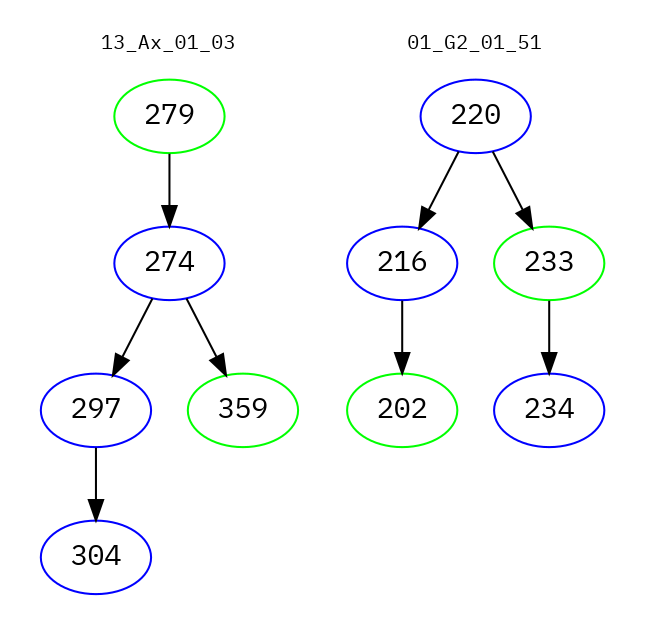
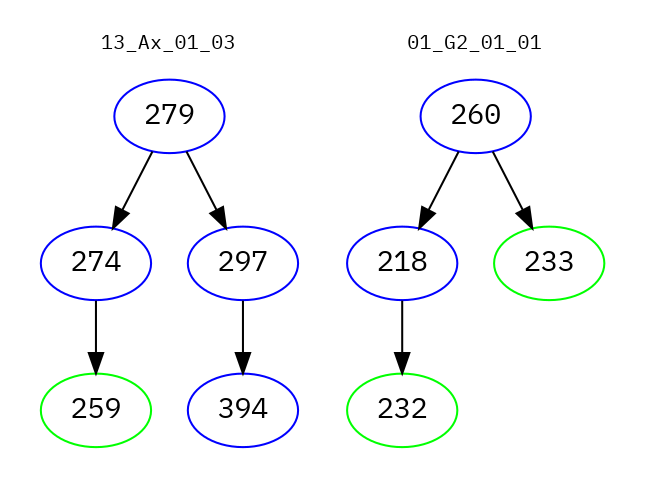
(476, 44) -> (476, 44)
(169, 116) -> (169, 116)
(476, 116) -> (476, 116)
(402, 263) -> (402, 263)
(137, 328) -> (202, 181)
(243, 410) -> (96, 410)
(402, 410) -> (402, 410)
(549, 410) -> none
(96, 557) -> (243, 410)
